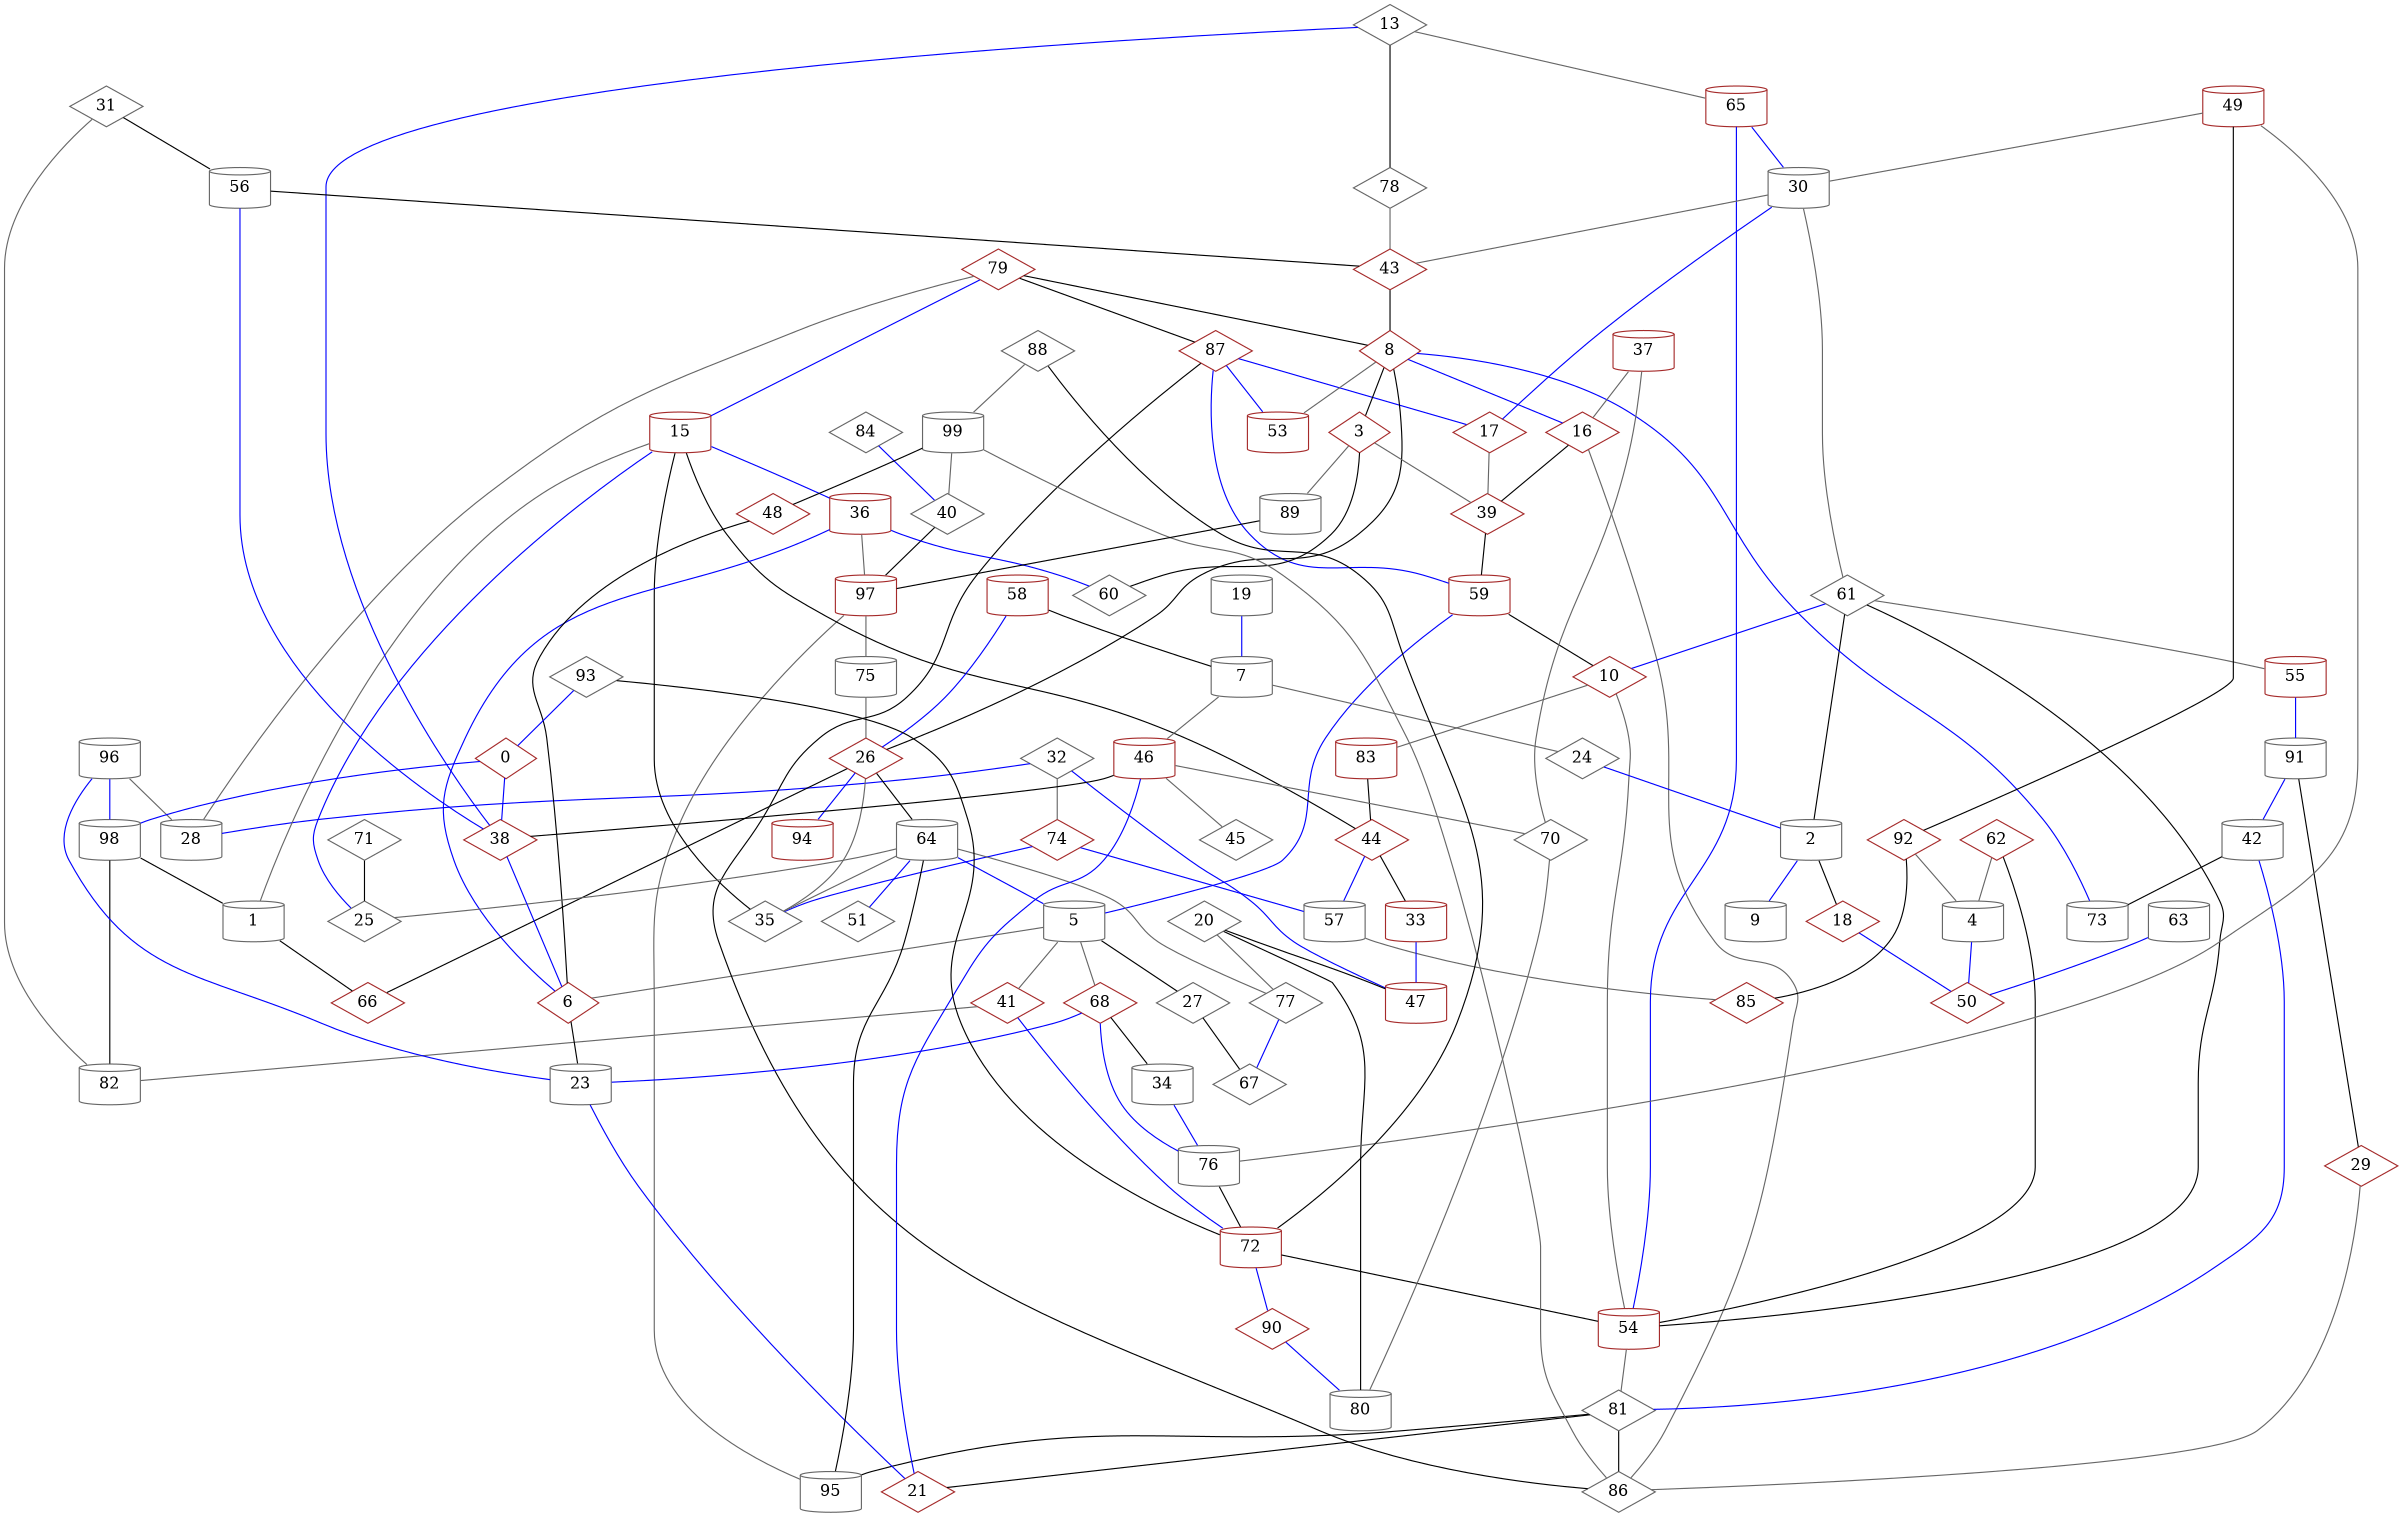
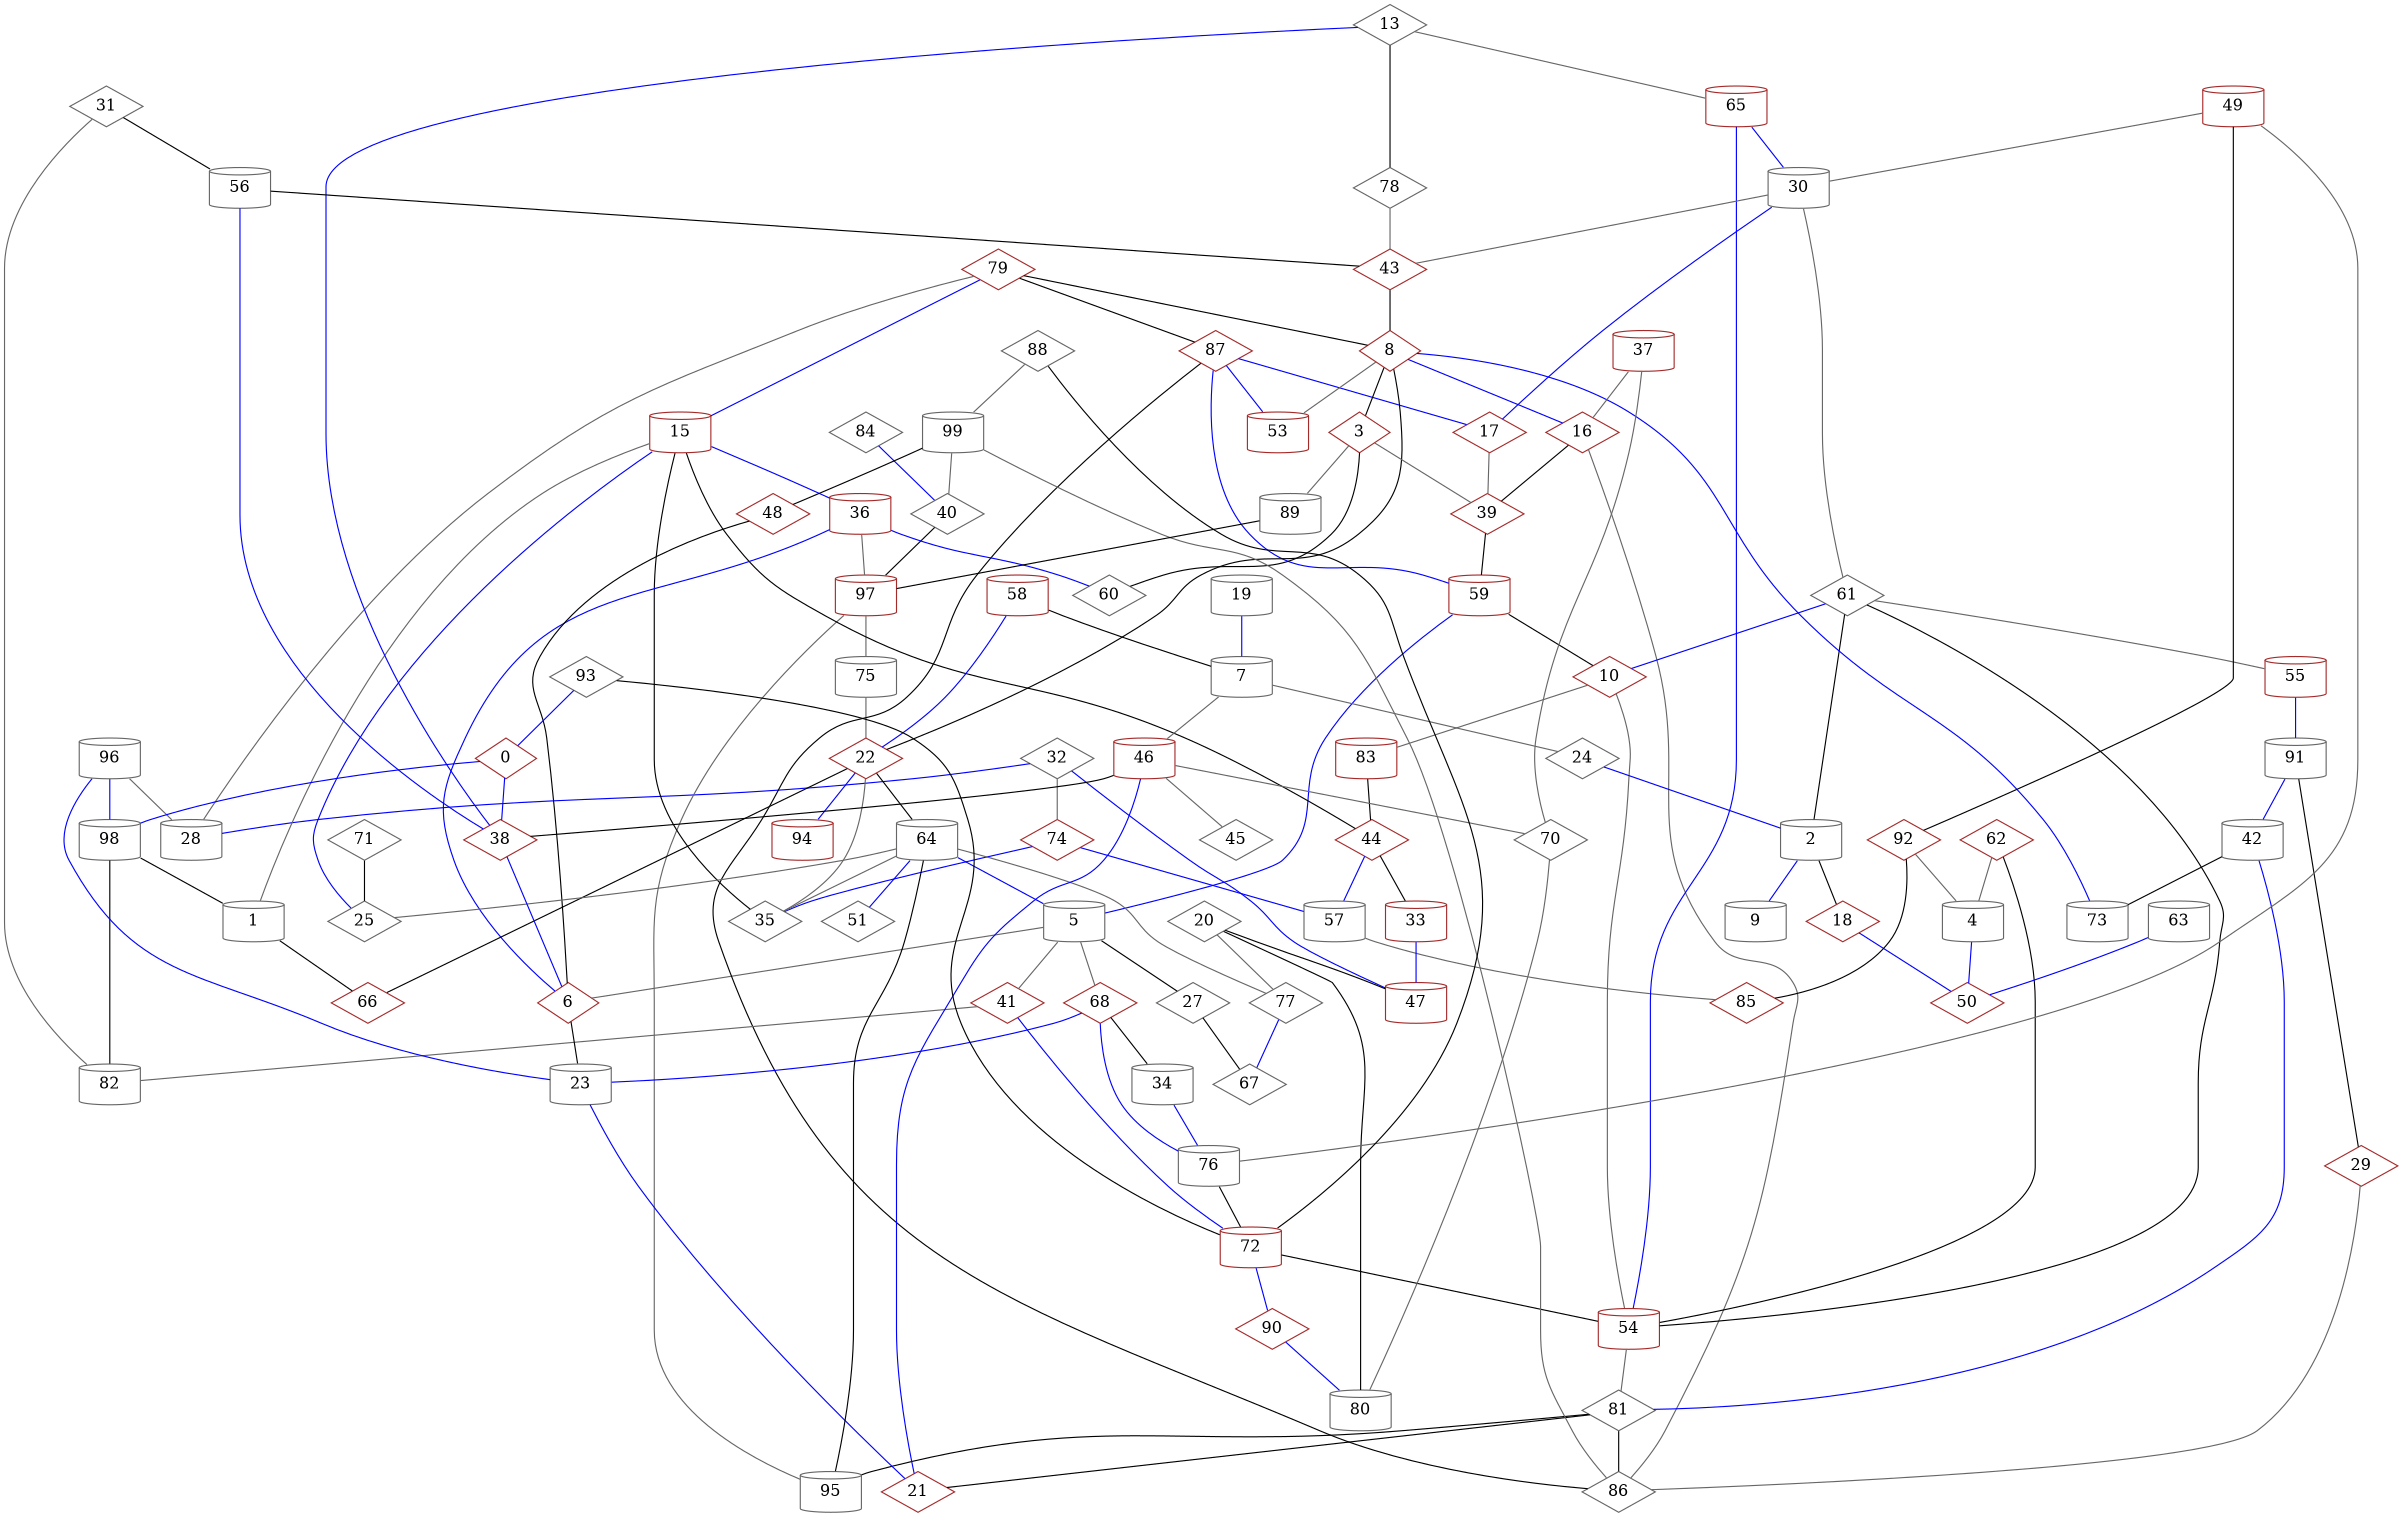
(866, 758) -> (866, 758)
